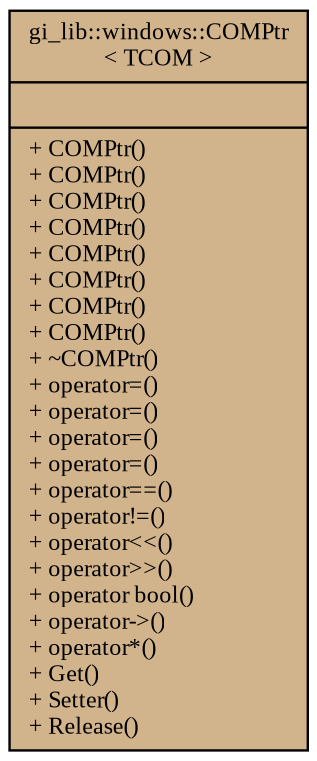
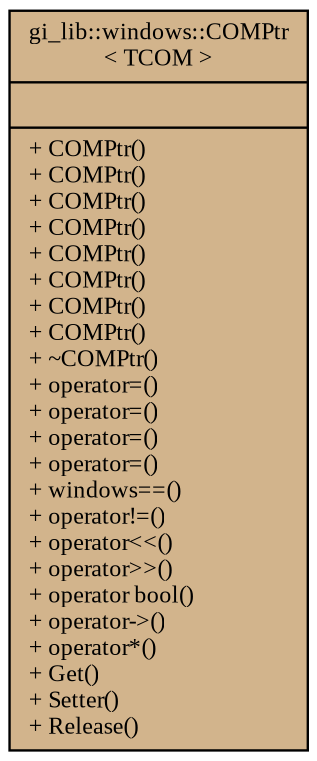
(101, 490) -> (105, 490)
